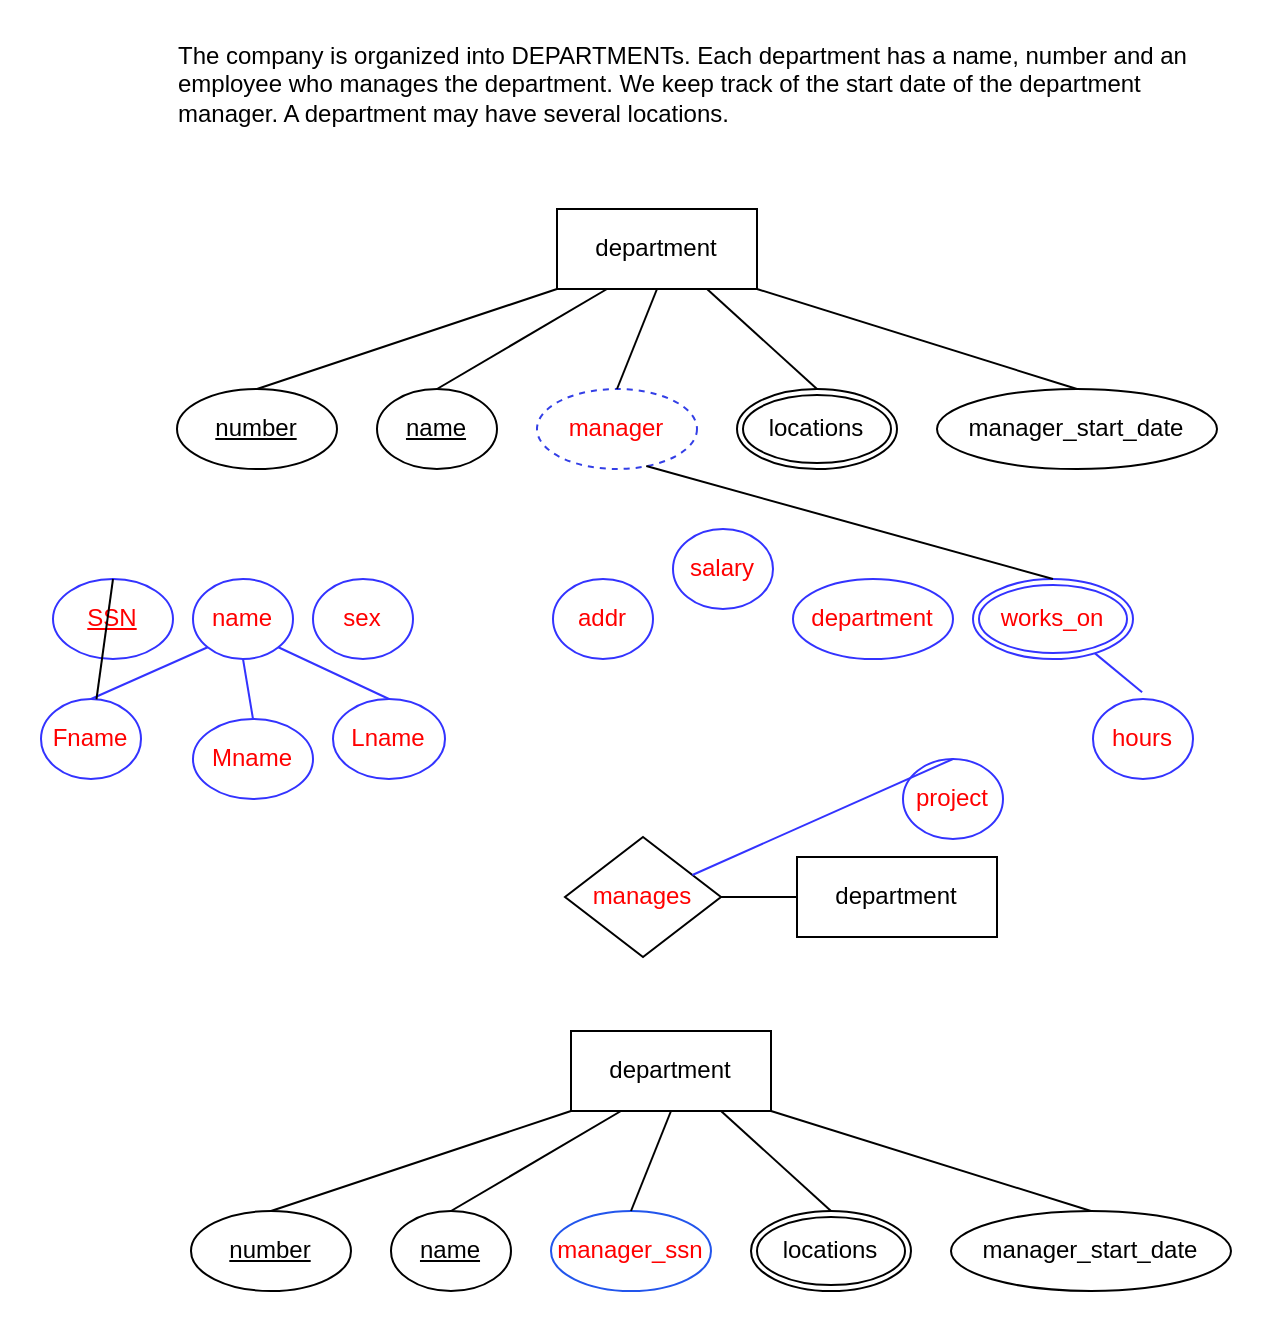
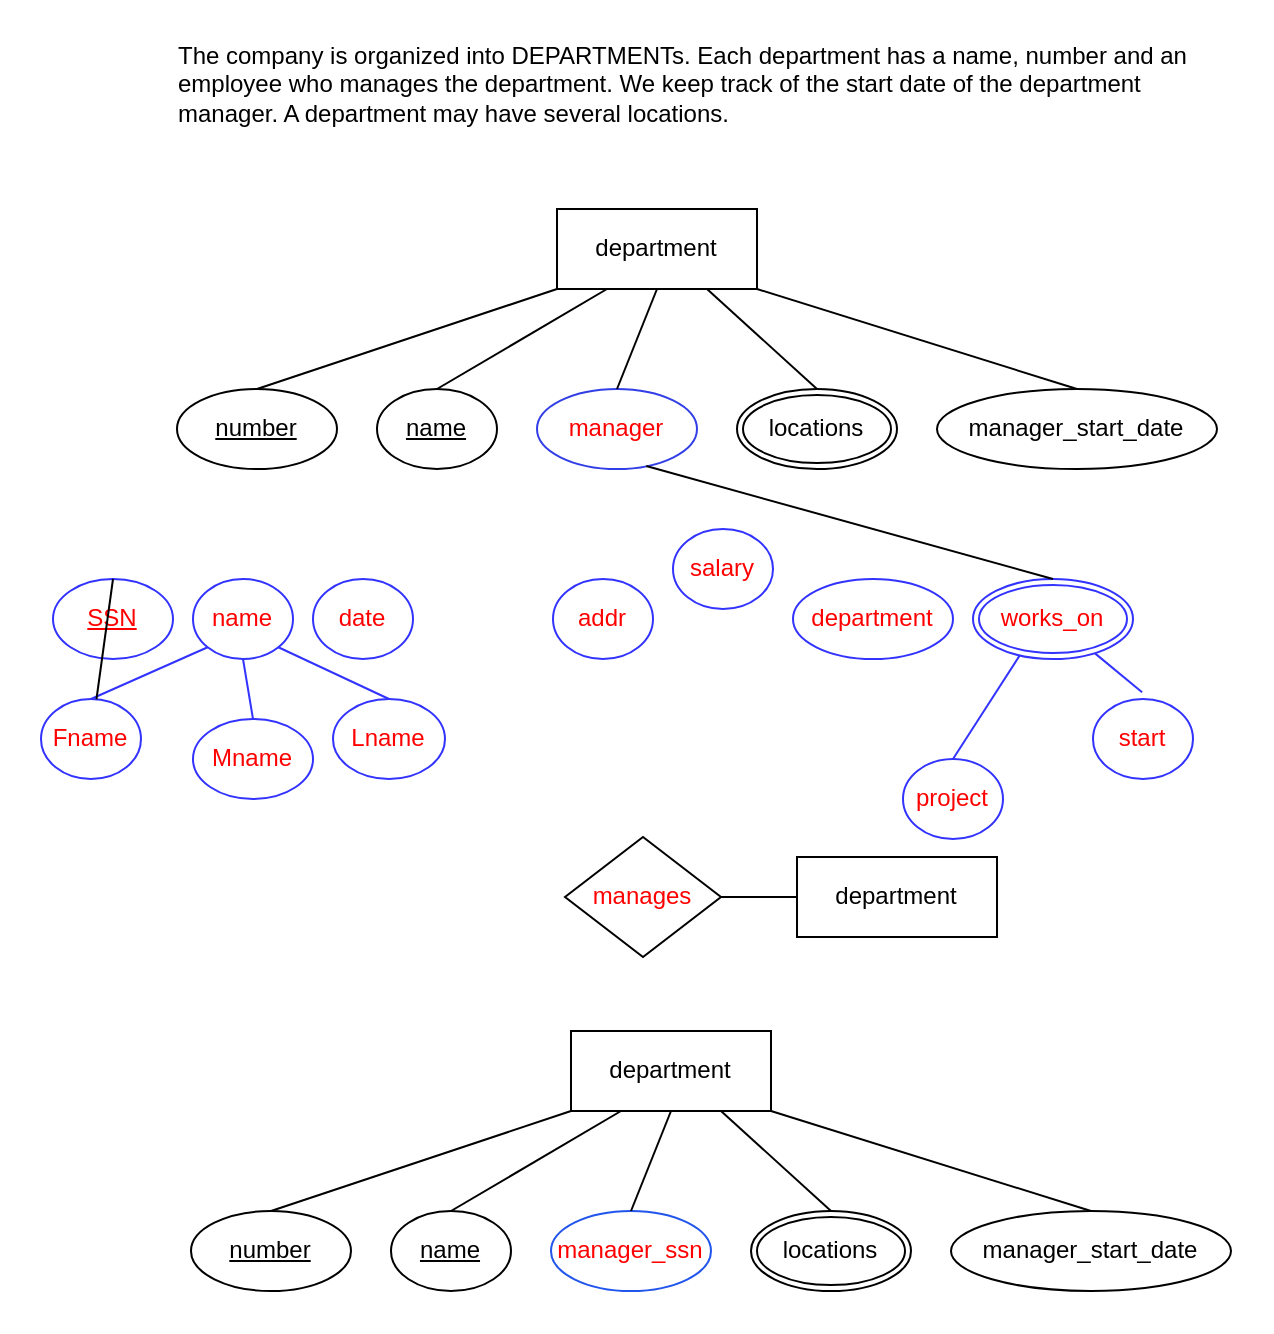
(617, 429) -> (617, 429)
(363, 619) -> (363, 619)
(1143, 739) -> (1143, 739)
(823, 817) -> (986, 707)
